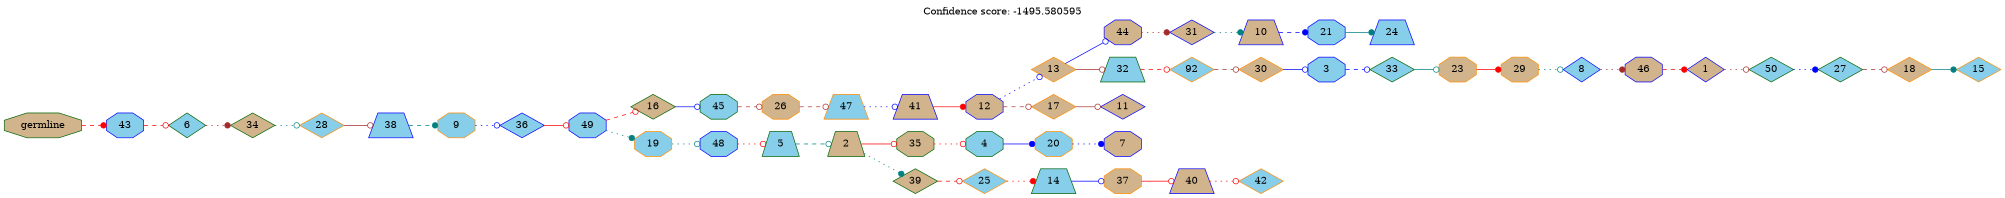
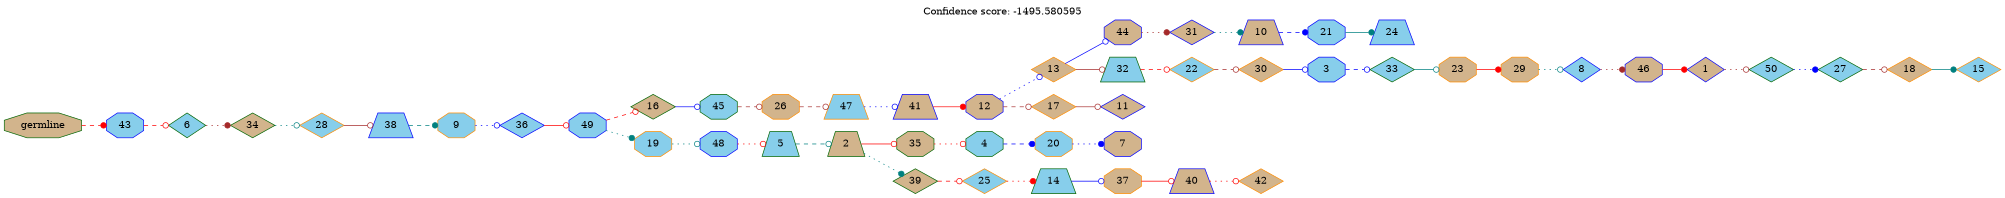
(1192, 70) -> (1192, 70)
(1672, 70) -> (1672, 70)
(1016, 144) -> (1016, 144)
(1261, 181) -> (1261, 181)
